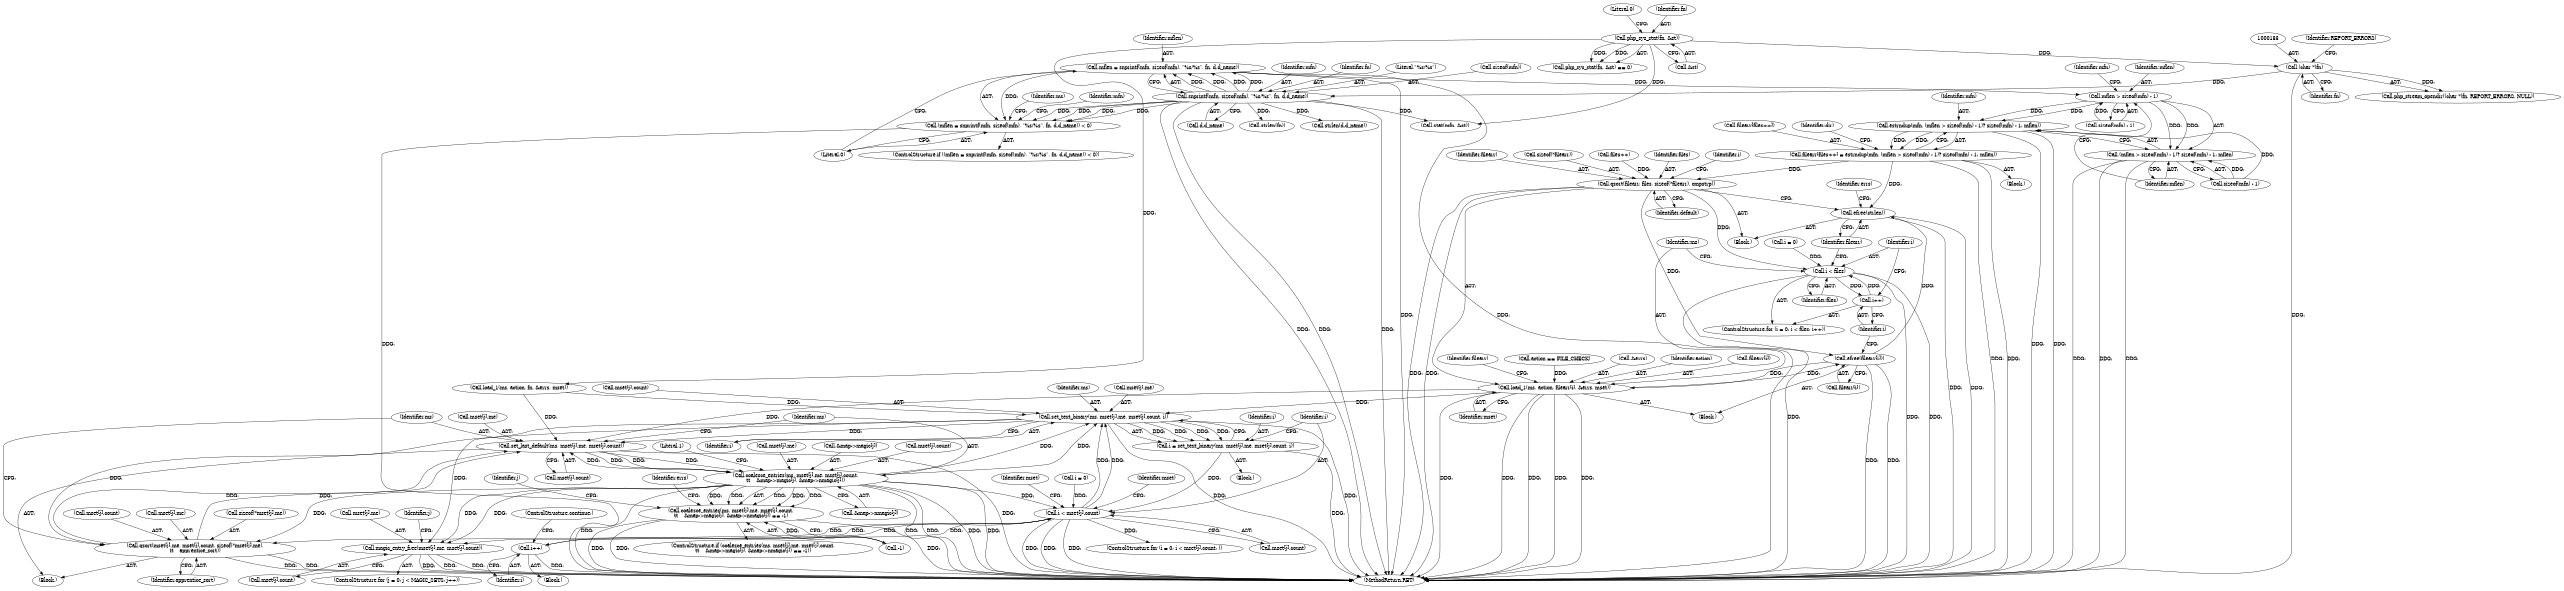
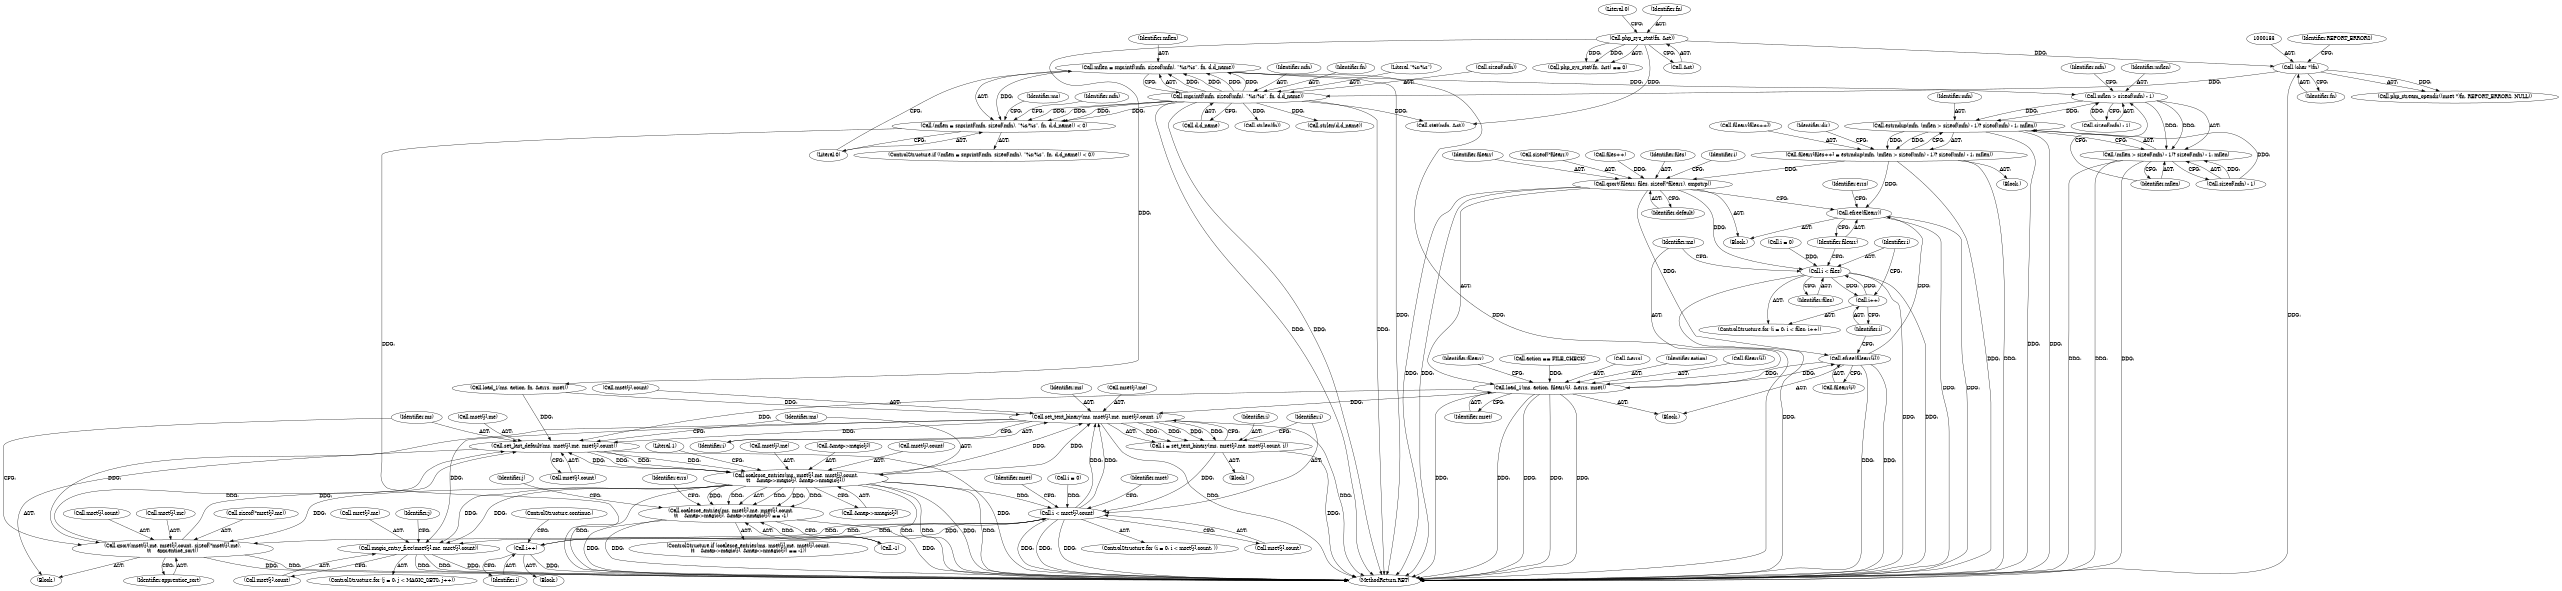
(2458, 97) -> (2455, 97)
(1863, 214) -> (1859, 214)
(1132, 531) -> (1126, 531)
